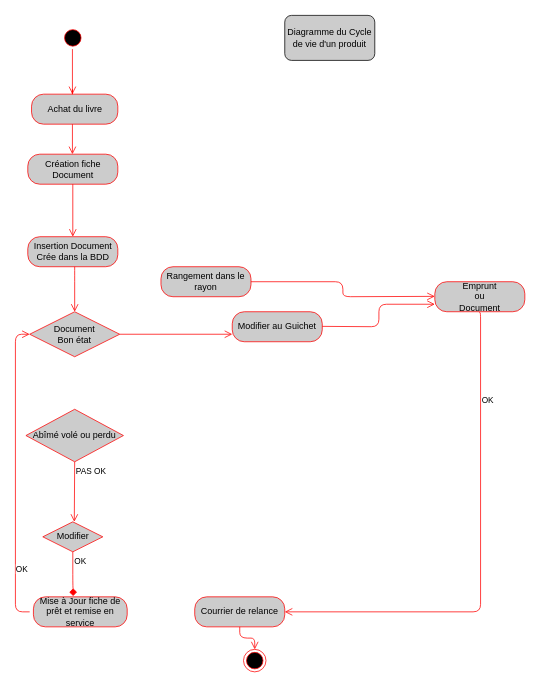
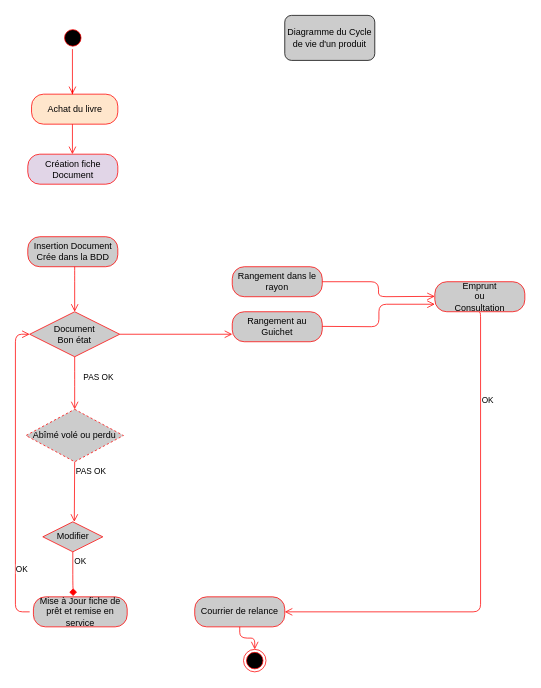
(75, 109) -> (75, 109)
(73, 169) -> (73, 169)
(73, 210) -> none
(206, 282) -> (277, 282)
(480, 297) -> (480, 297)
(277, 327) -> (277, 327)
none -> (75, 382)
(75, 435) -> (75, 435)
